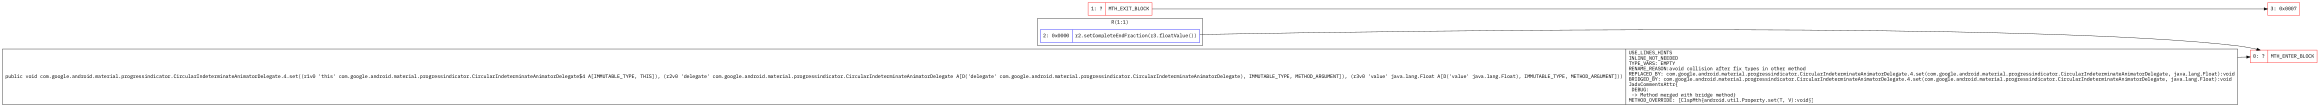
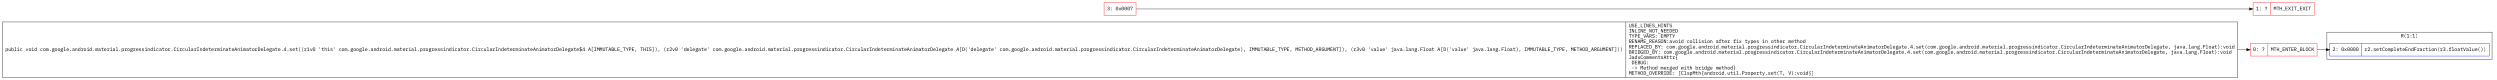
(1129, 9) -> (2292, 9)
(1708, 9) -> (1693, 9)
(1729, 30) -> (2322, 50)
